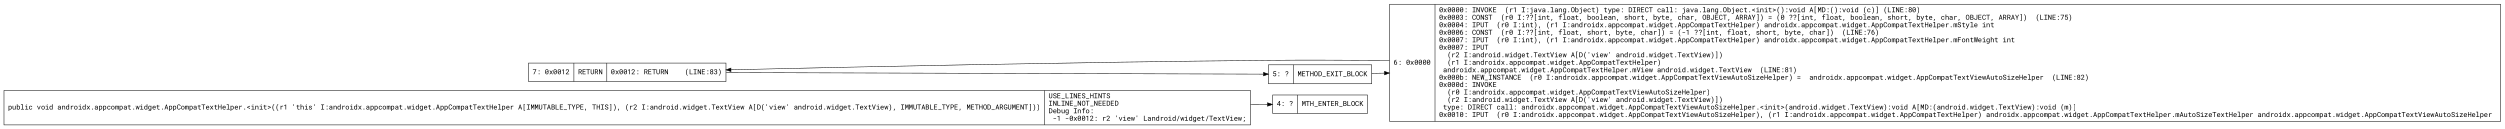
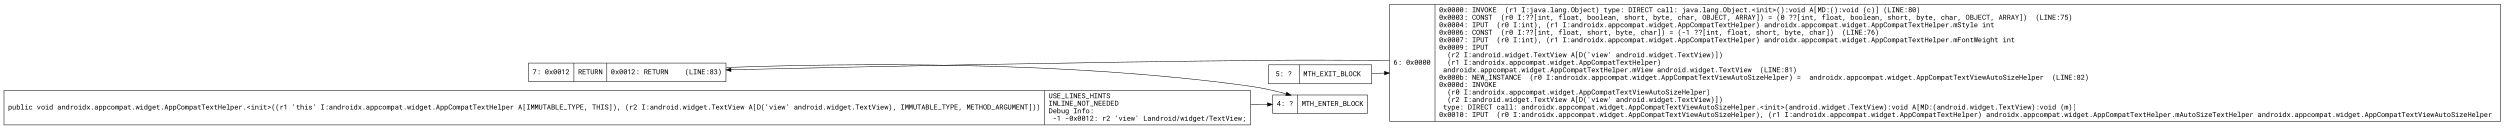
(1468, 48) -> (1468, 48)
(995, 73) -> (1021, 67)
(1333, 74) -> (1332, 74)
